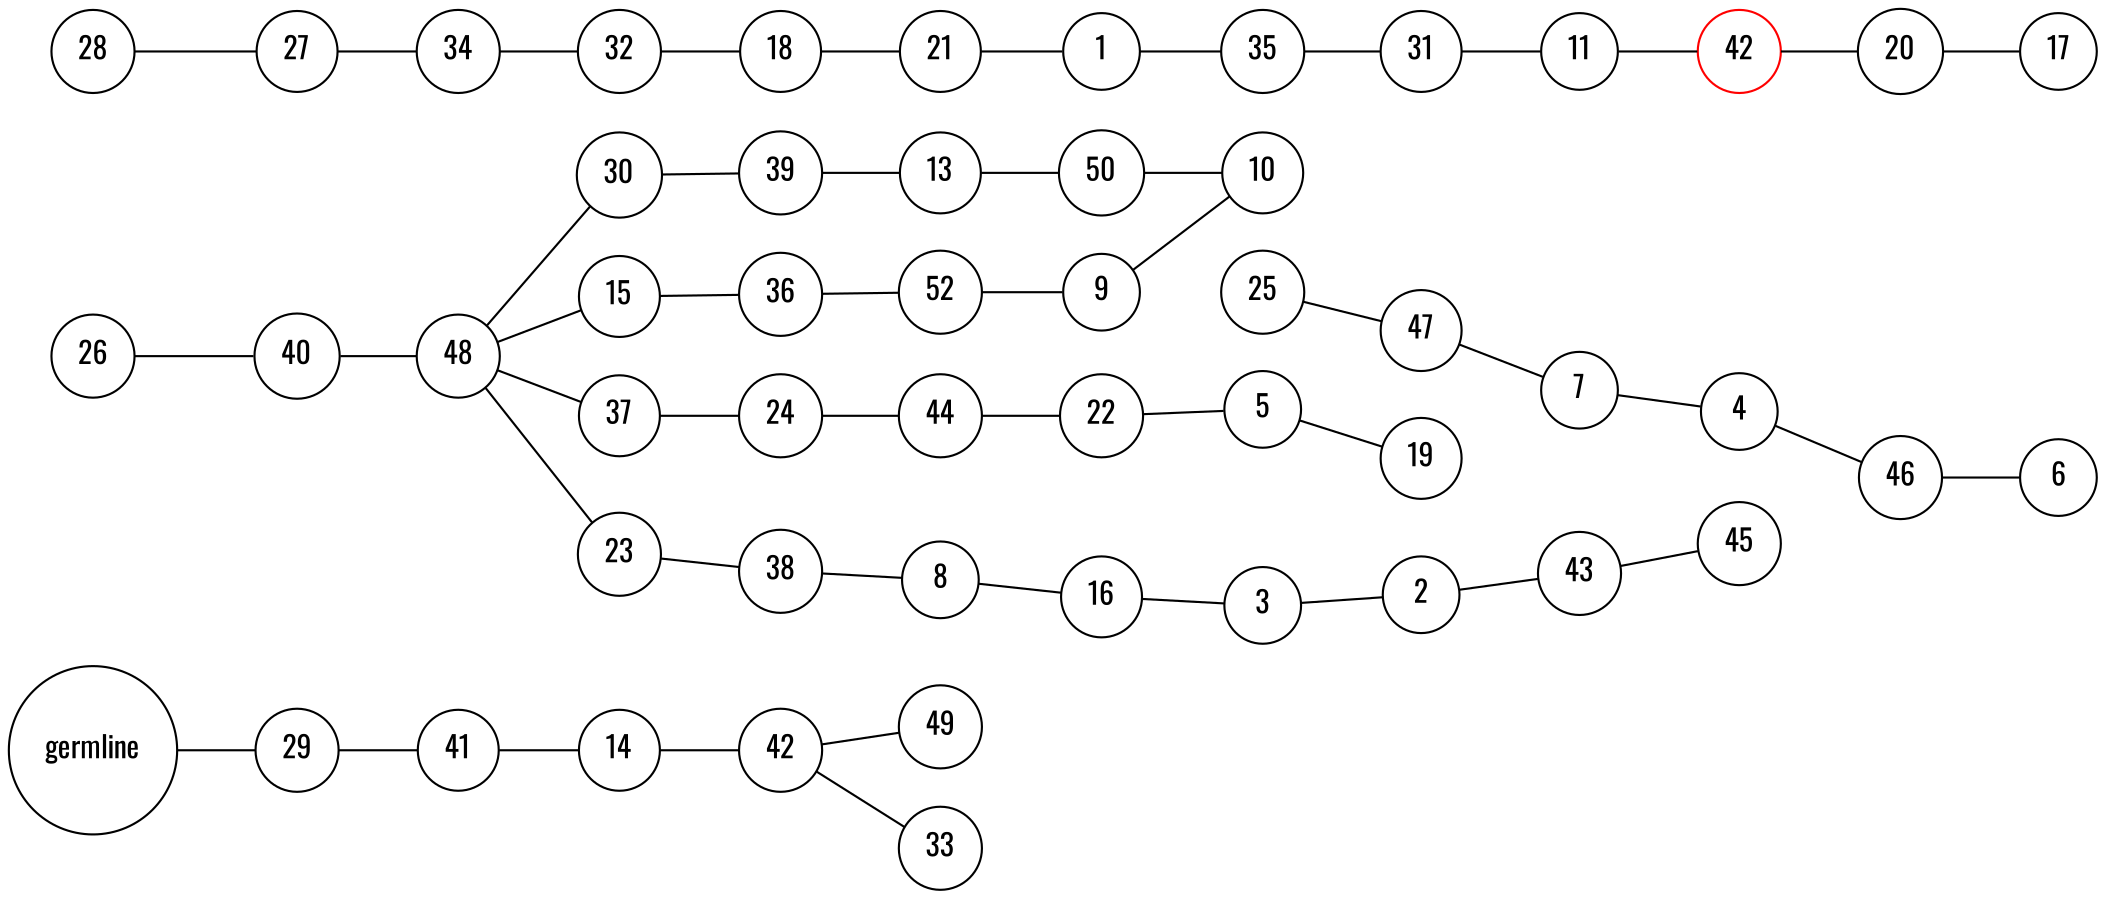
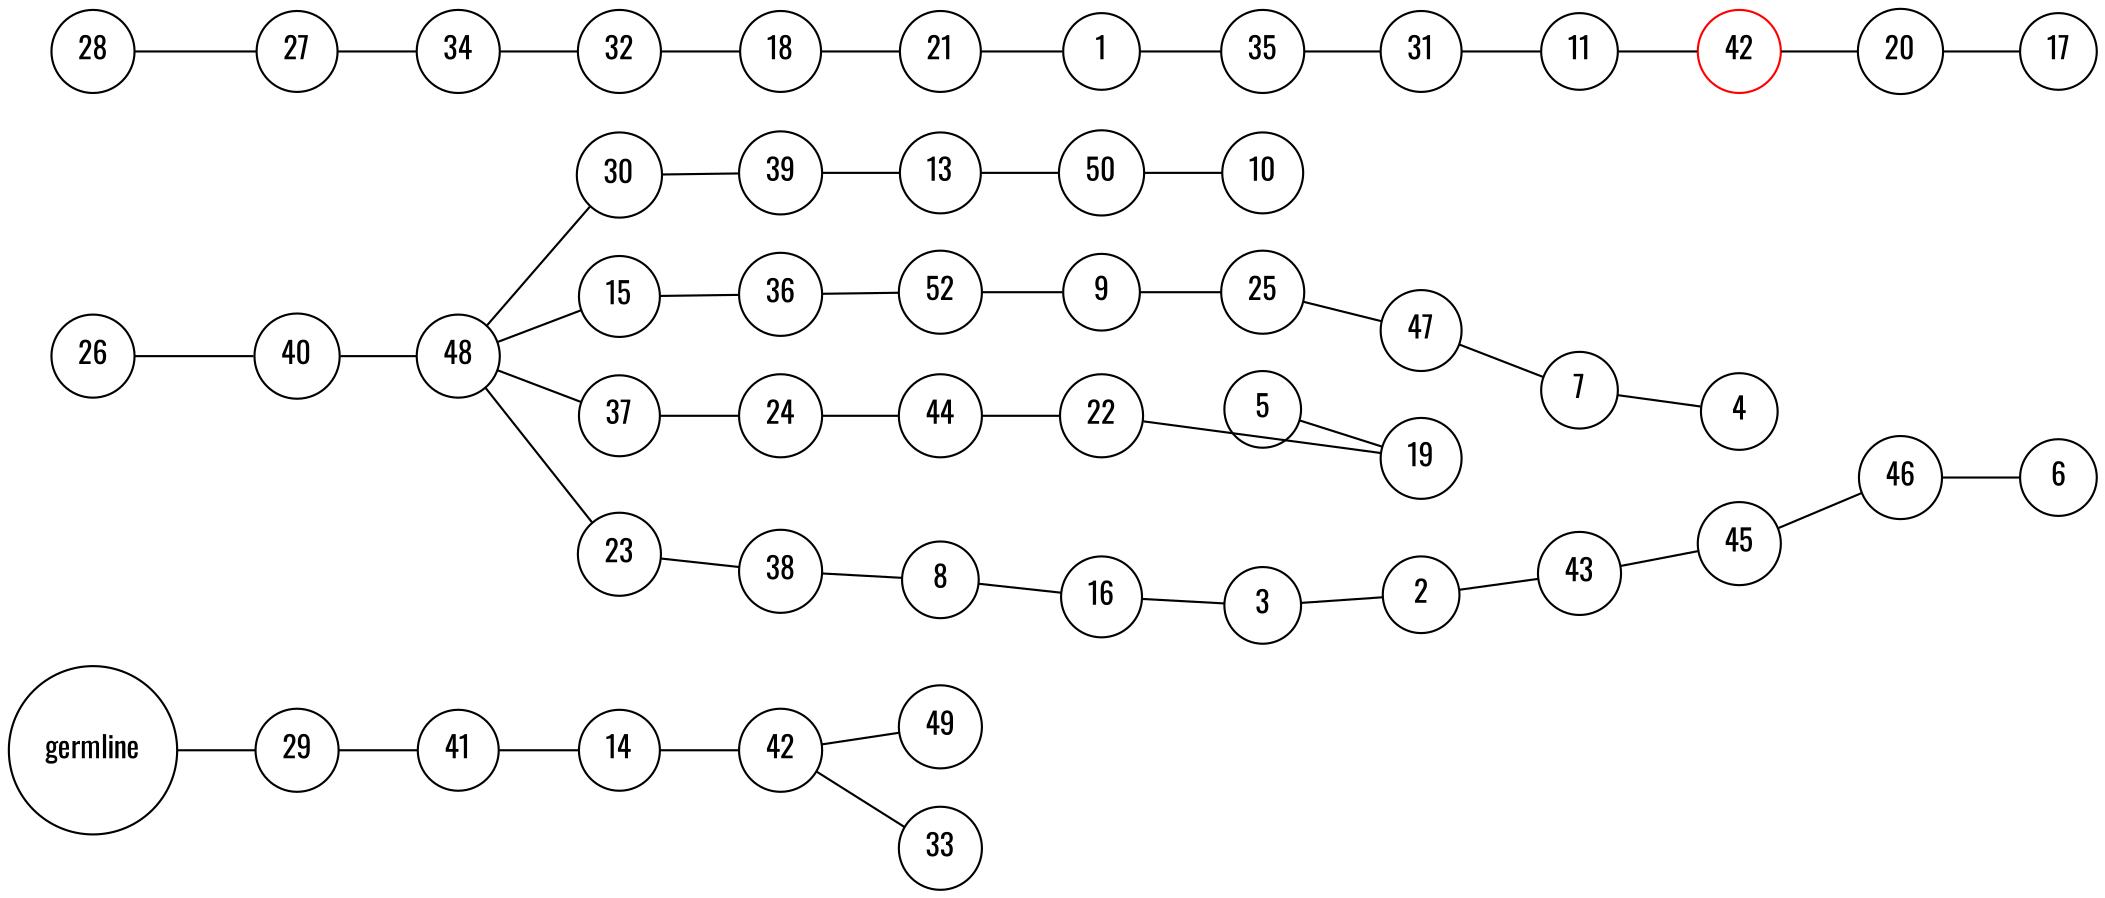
(1181, 233) -> (1181, 292)
(1183, 413) -> (1262, 437)
(1819, 444) -> (1820, 511)
